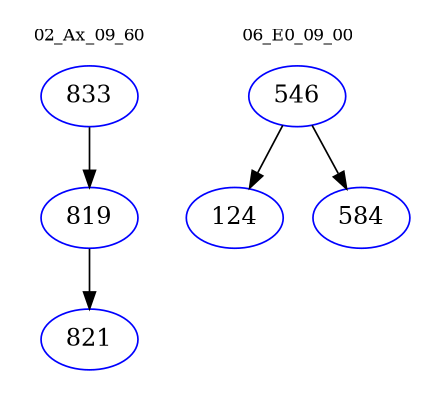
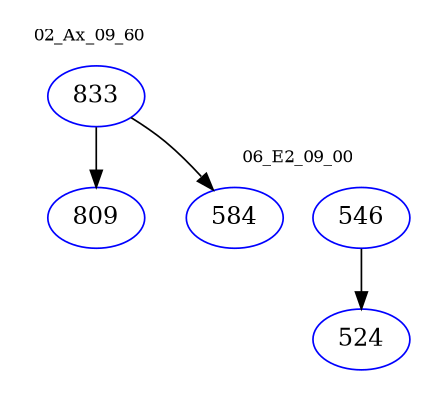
(298, 36) -> (298, 158)
(325, 149) -> (184, 158)
(90, 218) -> (96, 218)
(235, 218) -> (361, 339)
(90, 339) -> none
